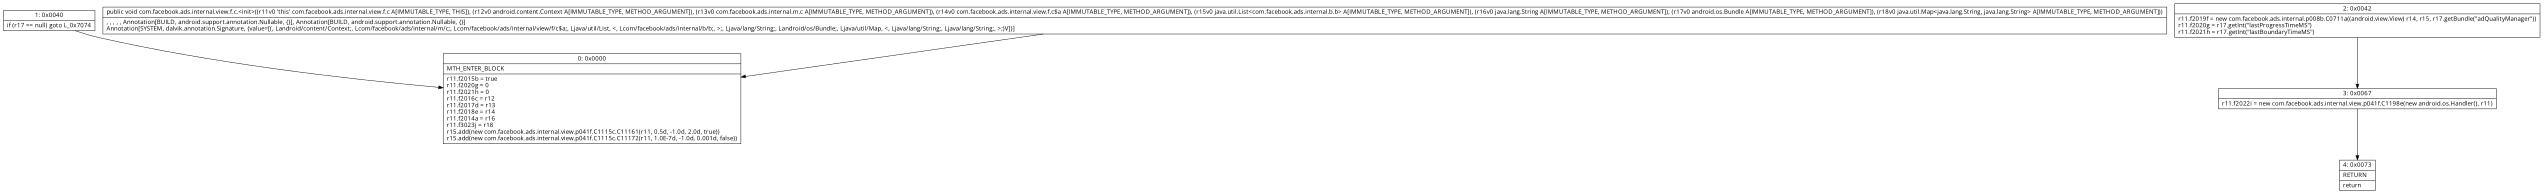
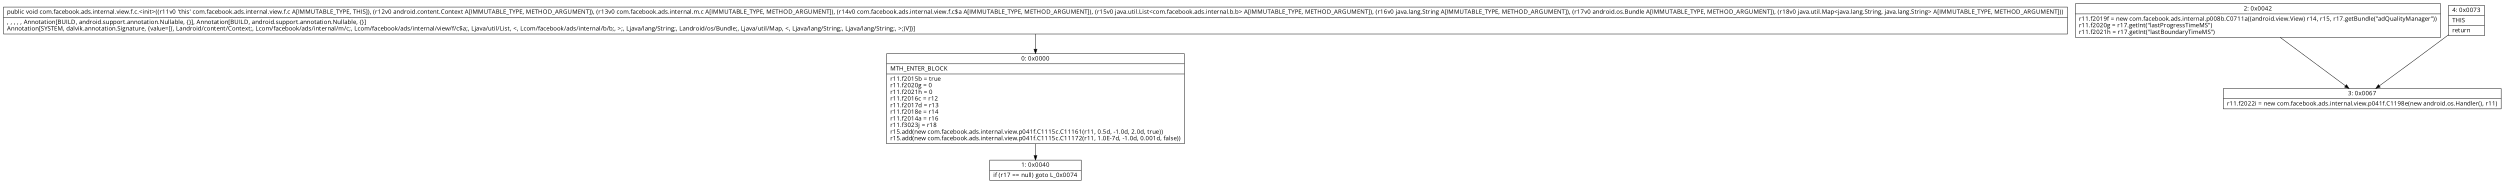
(49, 25) -> (1035, 175)
(256, 66) -> (1035, 150)
(2357, 132) -> (2414, 60)
(2355, 175) -> (2459, 20)
